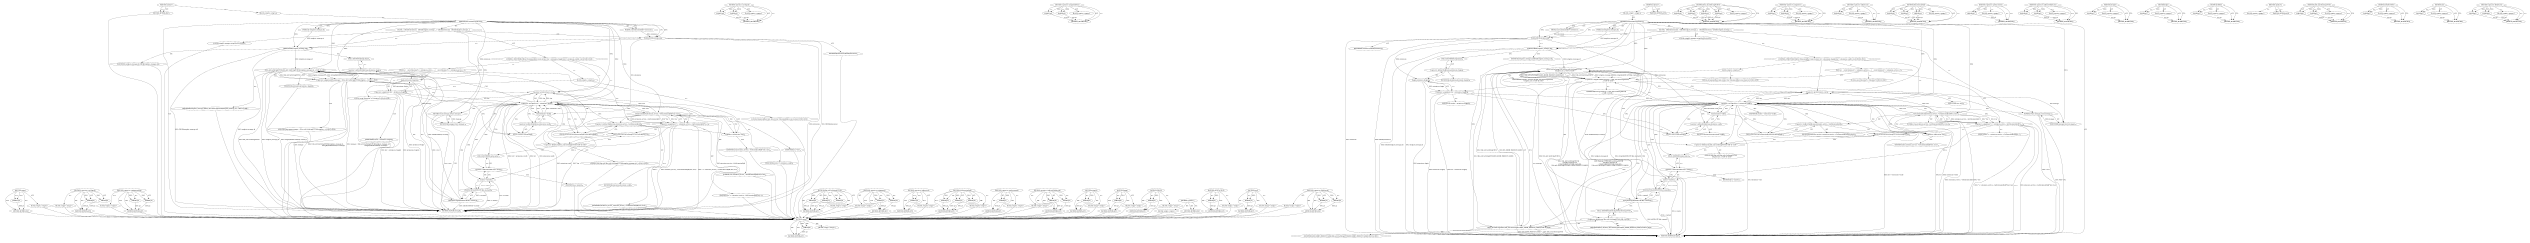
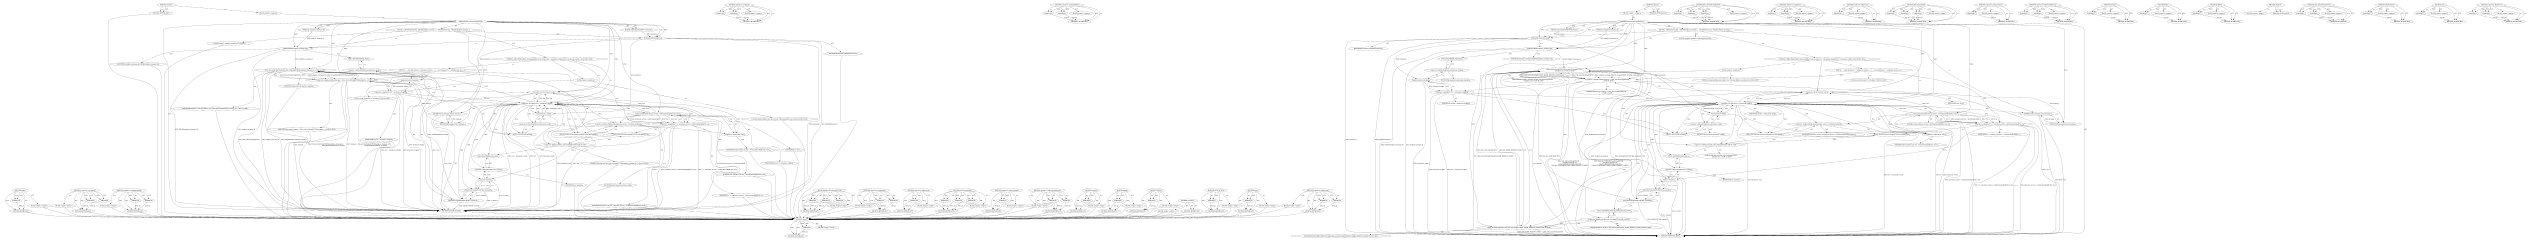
(1718, 13) -> none
